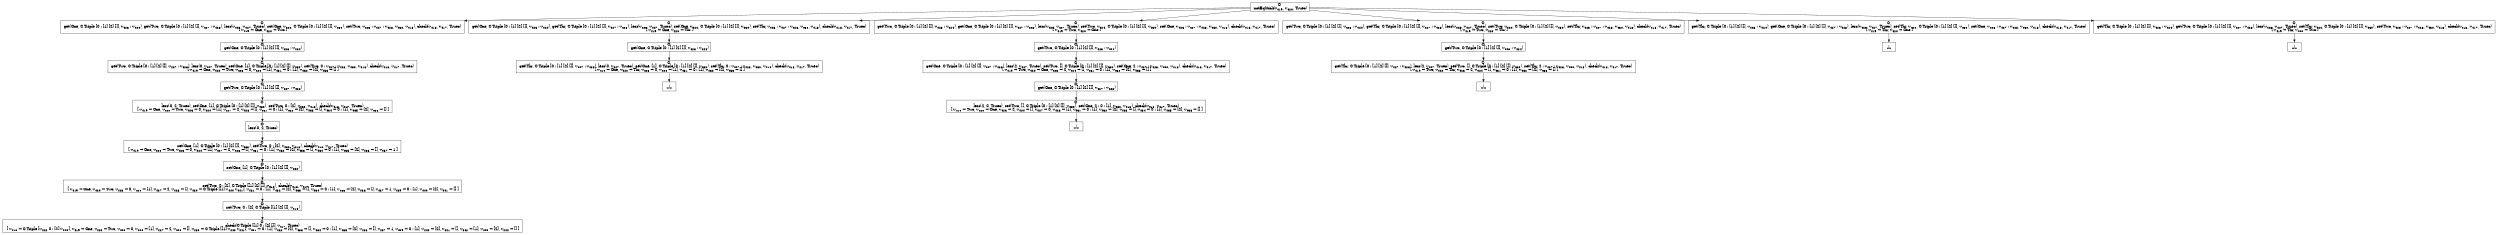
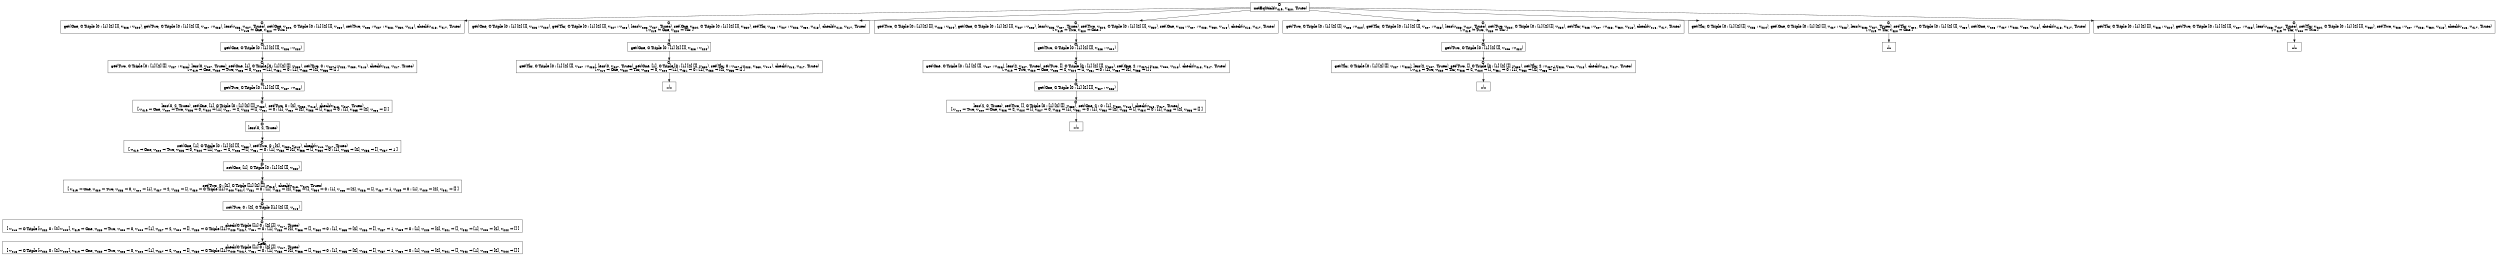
none -> (262, 248)
